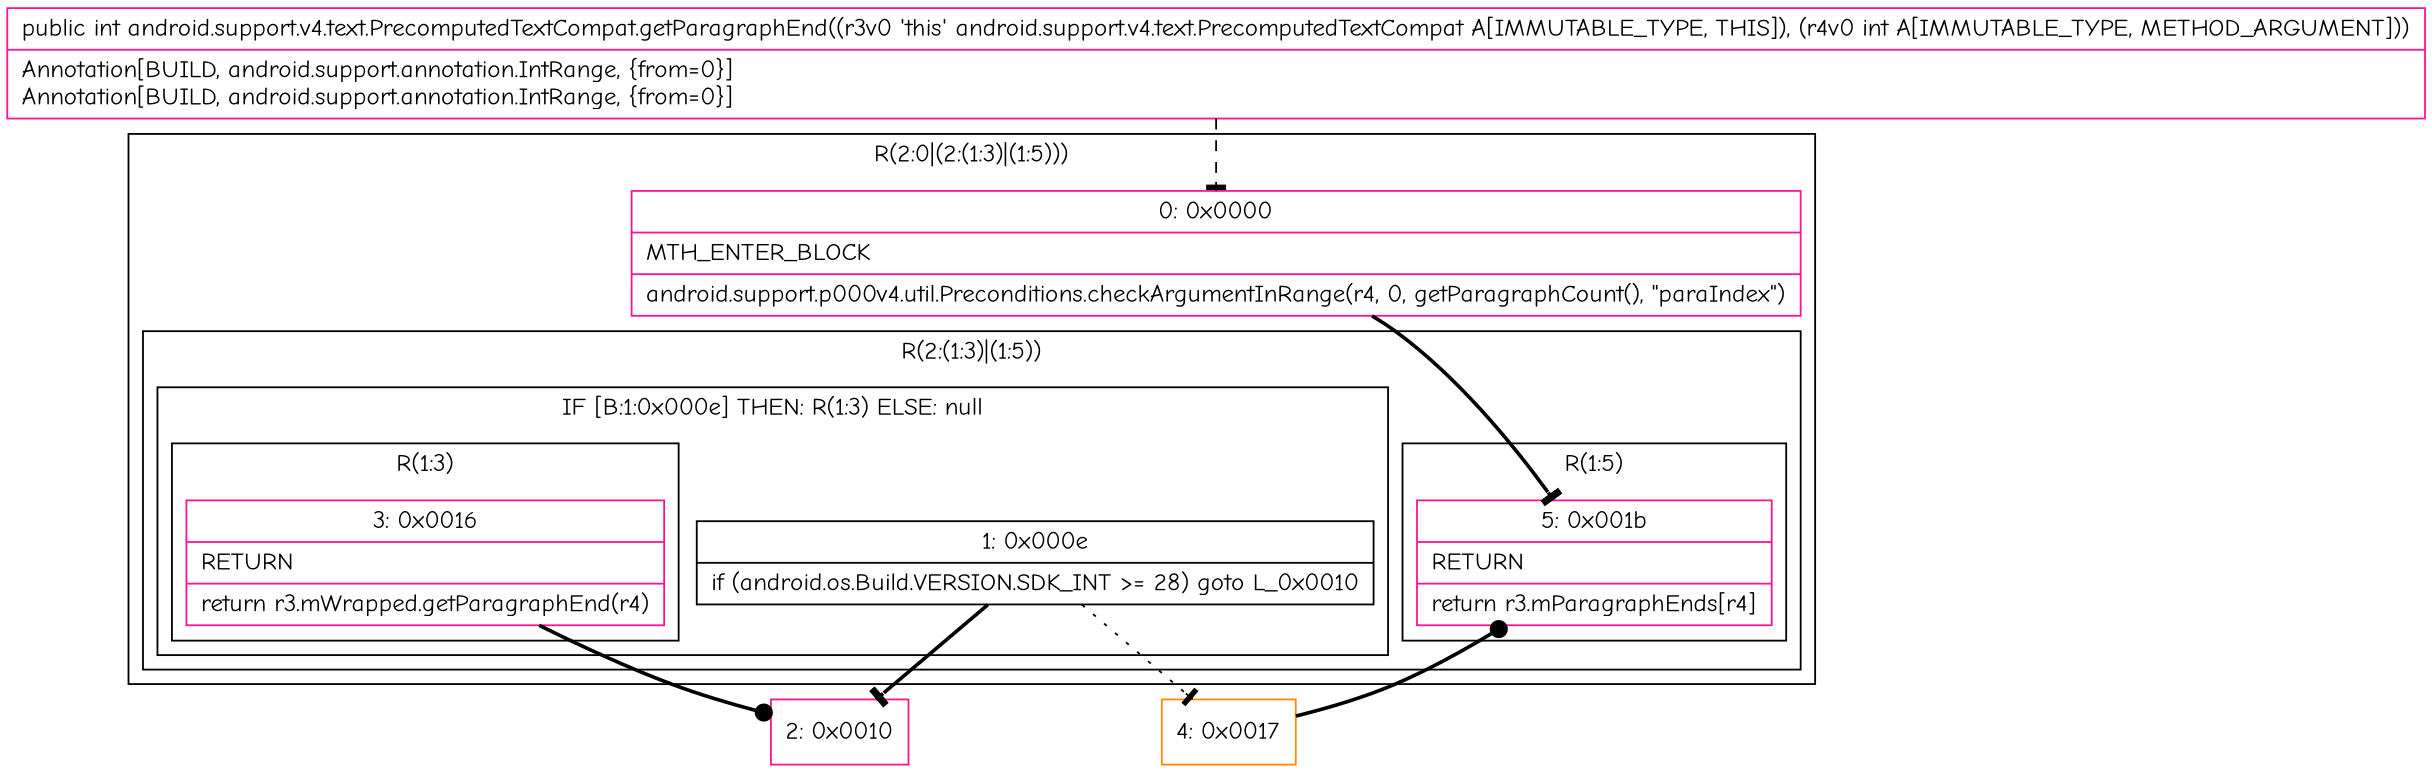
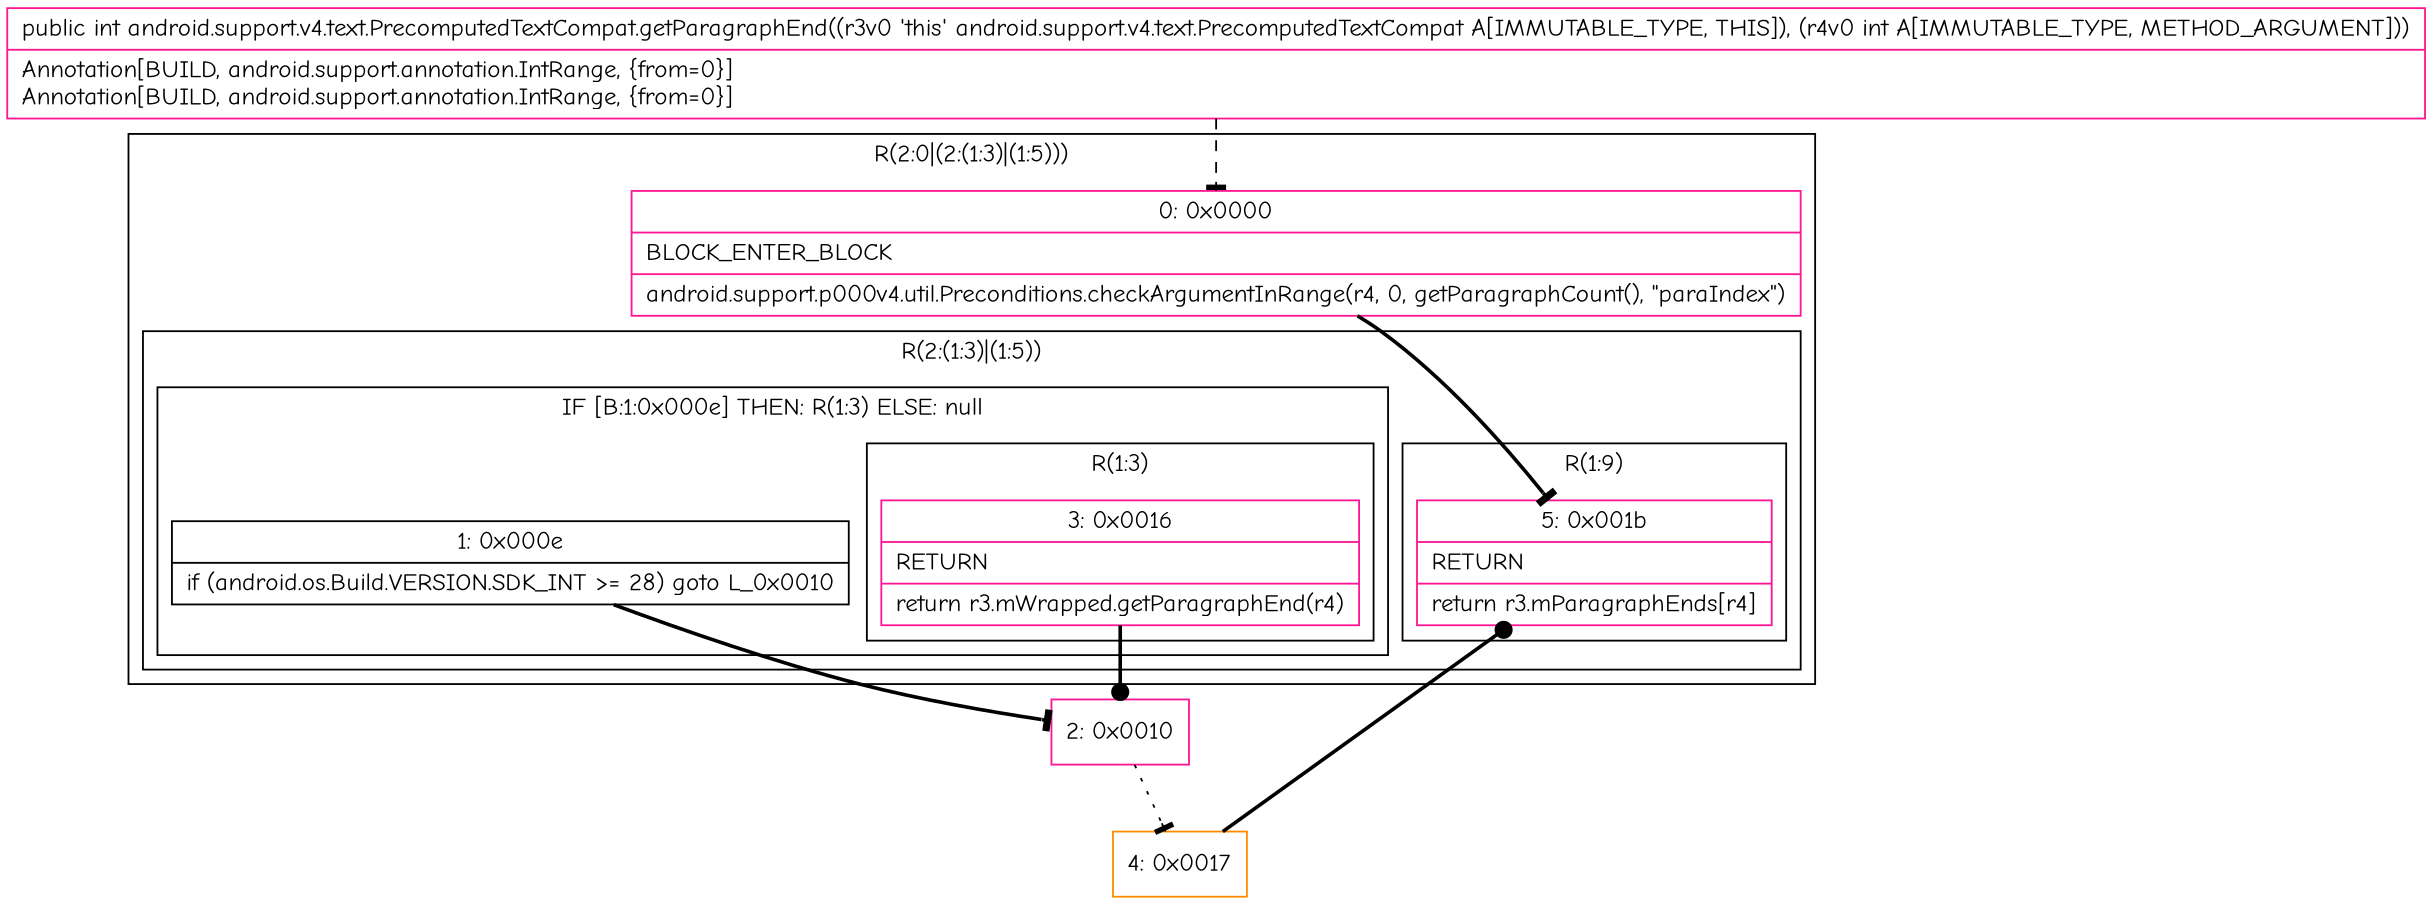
(758, 252) -> (769, 252)
(1594, 464) -> (1594, 464)
(1126, 642) -> (1148, 794)
